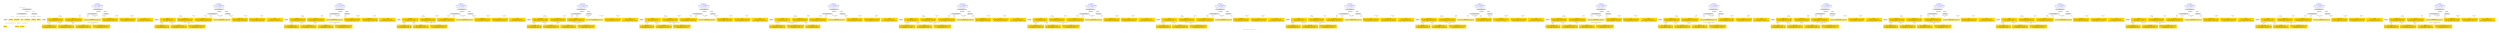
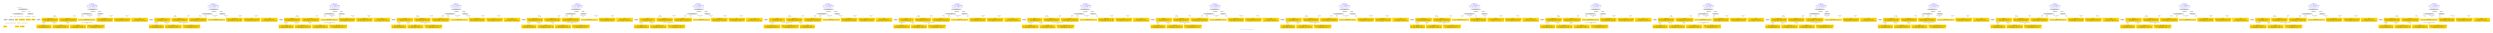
(11, 20) -> none
(17, 20) -> (11, 20)
